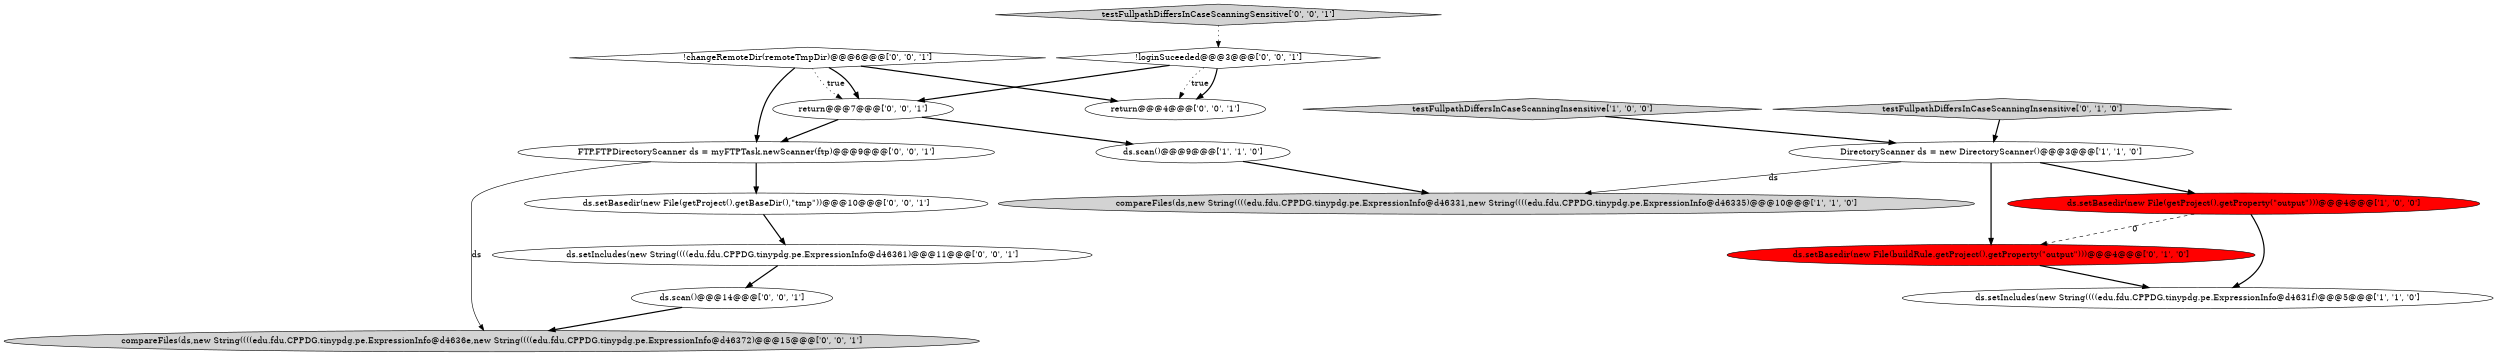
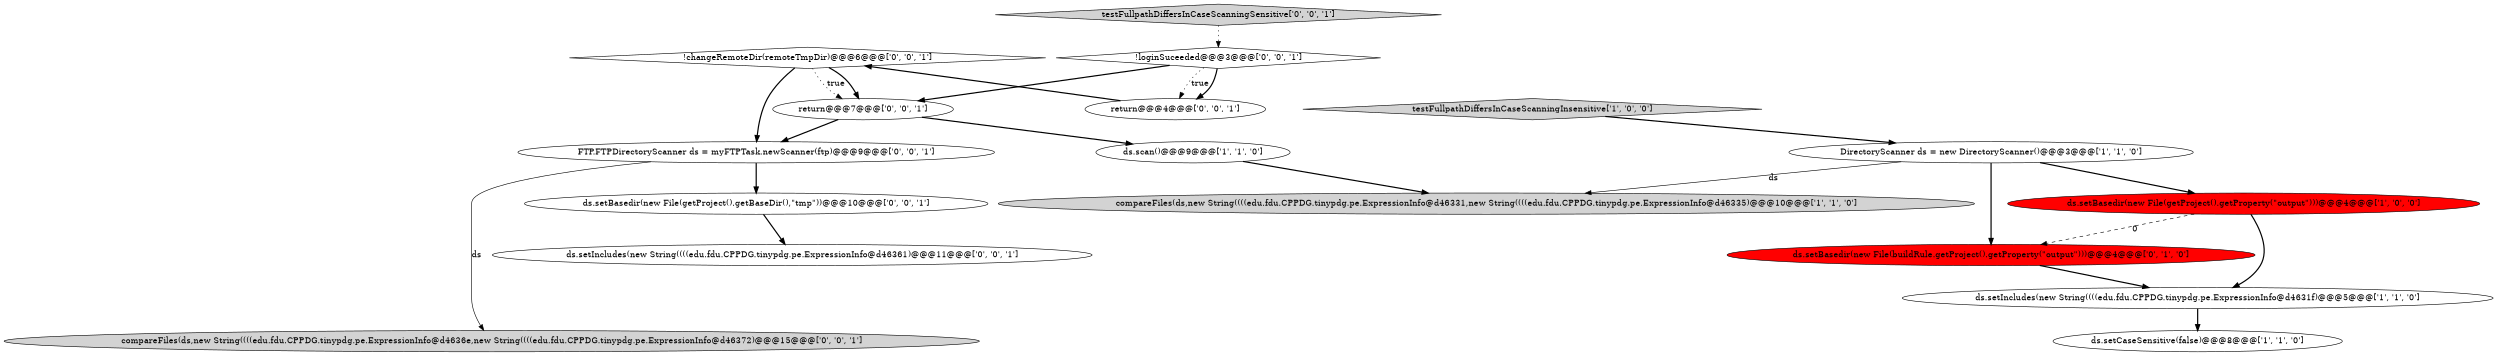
(986, 83) -> (996, 84)
(2002, 109) -> none
(732, 298) -> none
none -> (2198, 341)
